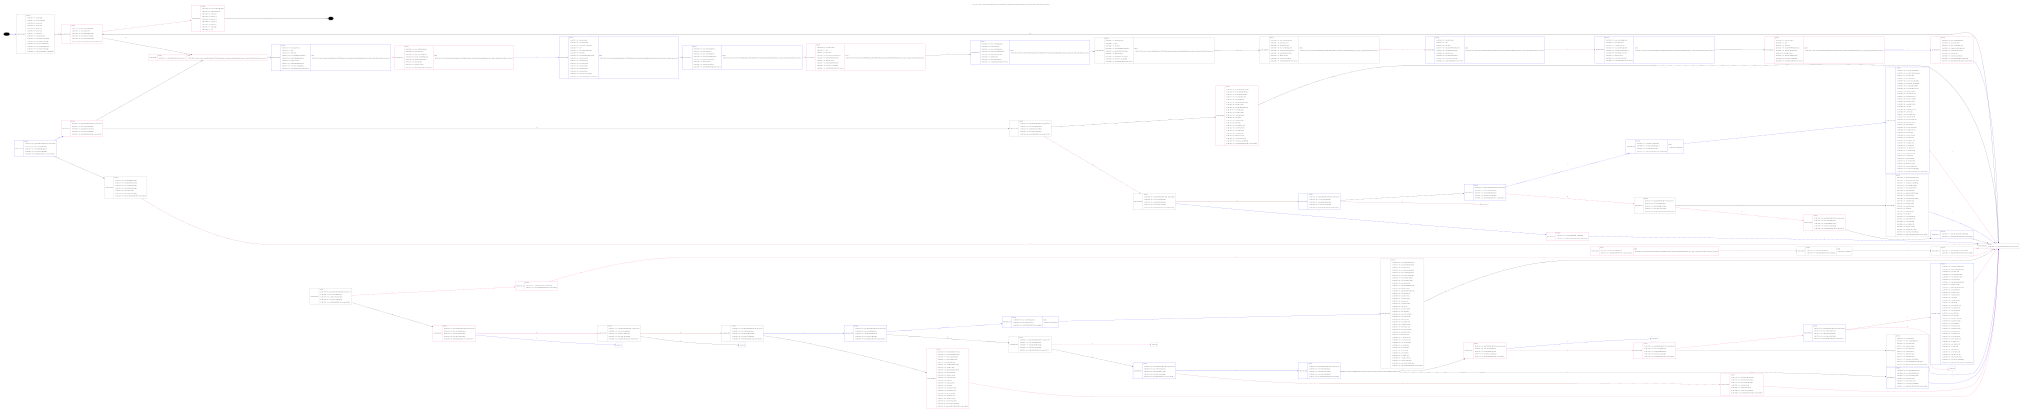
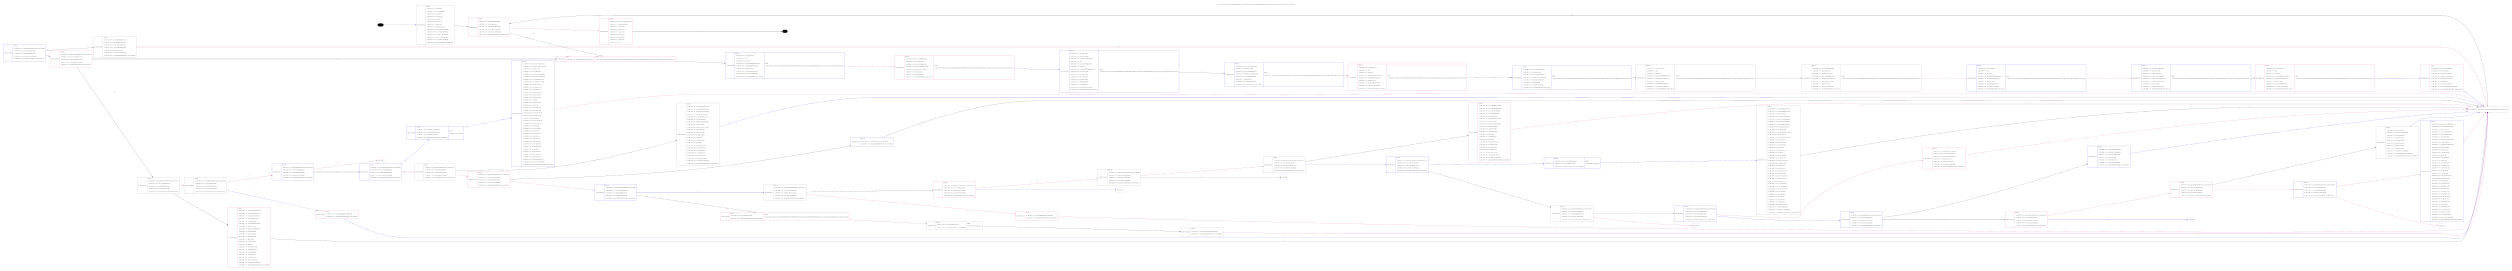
none -> (616, 192)
